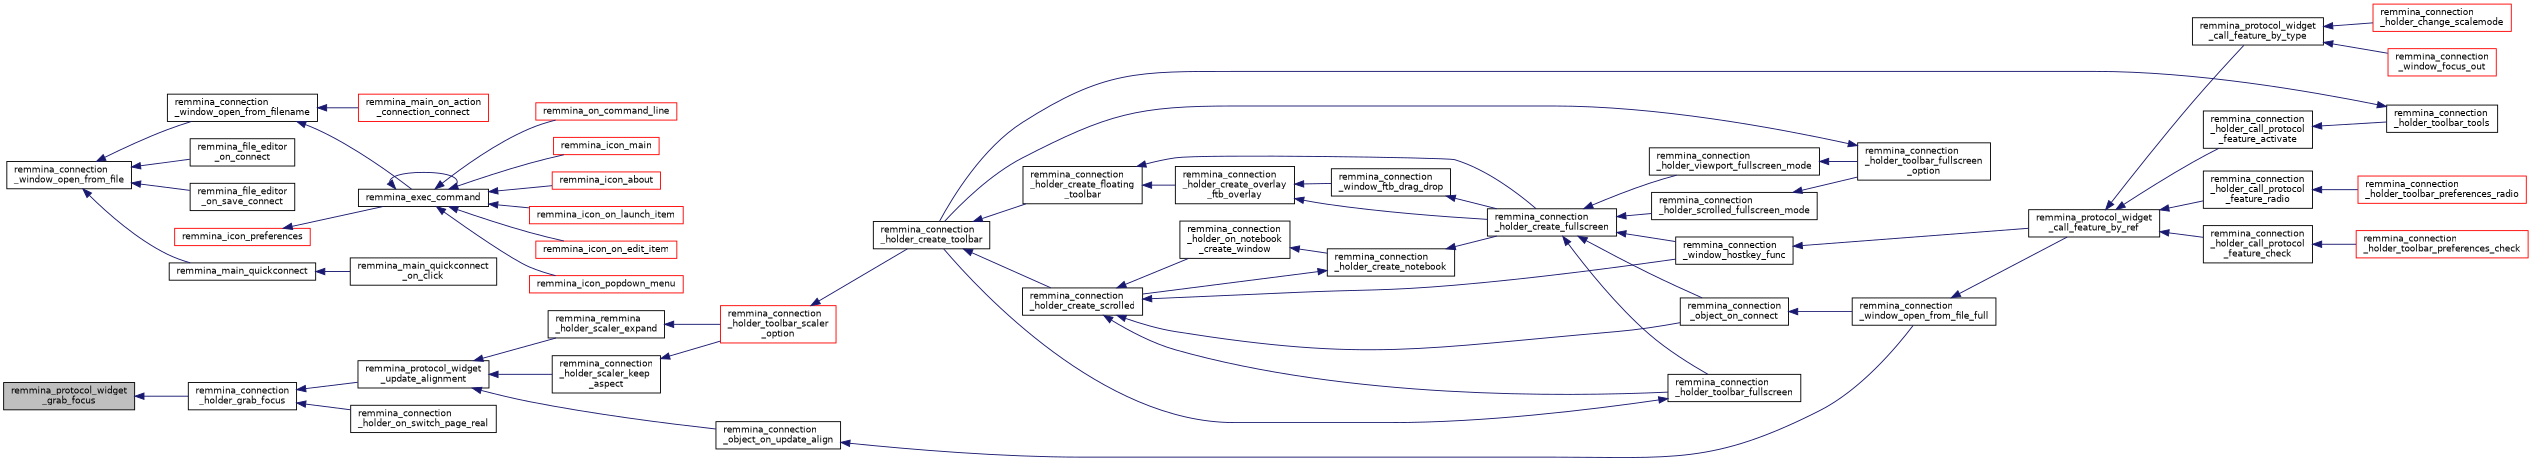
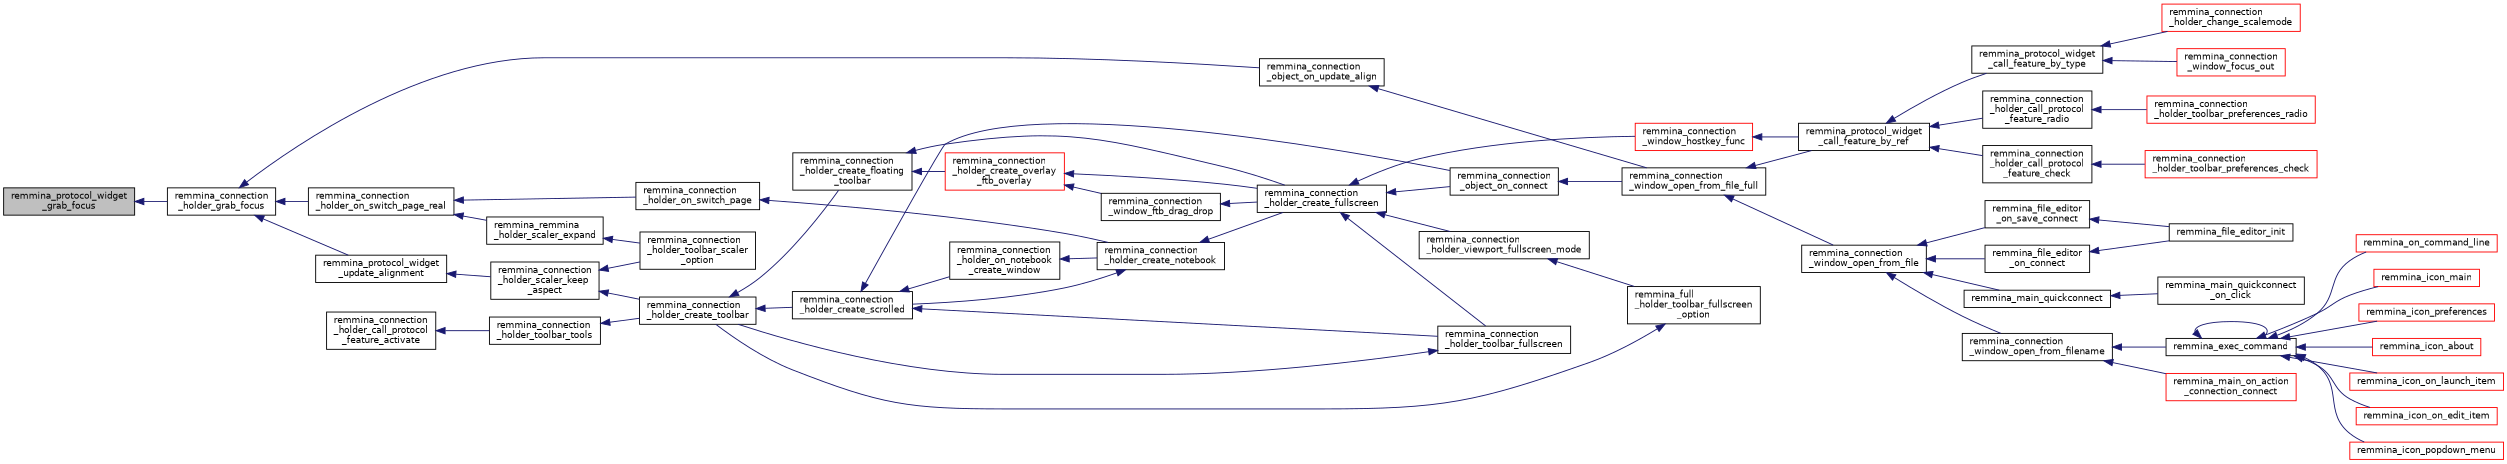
(1924, 161) -> (1694, 305)
(2171, 175) -> none
(1235, 185) -> (1005, 171)
none -> (698, 196)
(1734, 206) -> none
(338, 216) -> (2333, 329)
none -> (1783, 222)
none -> (2231, 232)
(1734, 251) -> (1694, 137)
(863, 275) -> (624, 296)
(1414, 288) -> none
(778, 324) -> (698, 251)
(519, 348) -> (475, 218)
(598, 413) -> (738, 58)
